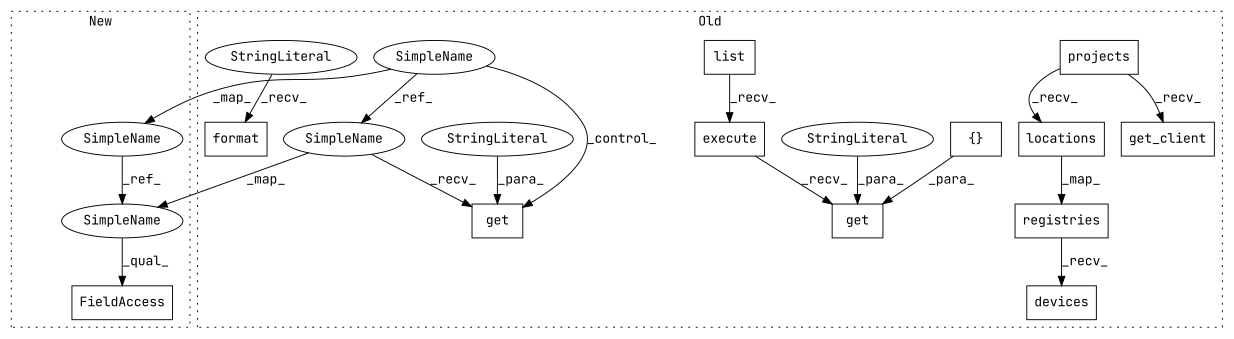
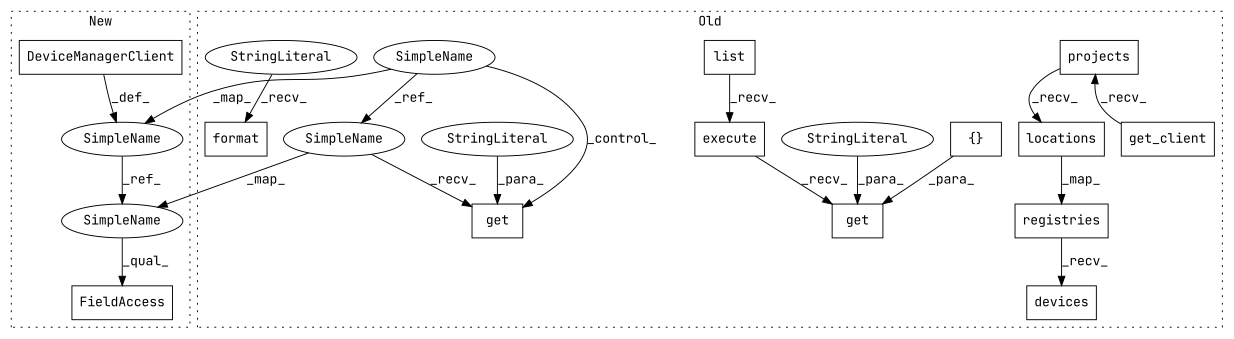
none -> (101, 57)
(1147, 91) -> (1102, 108)
